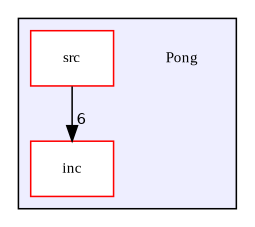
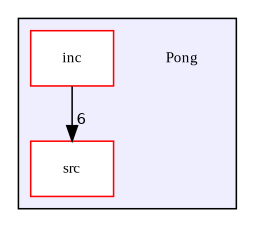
(72, 106) -> (72, 106)
